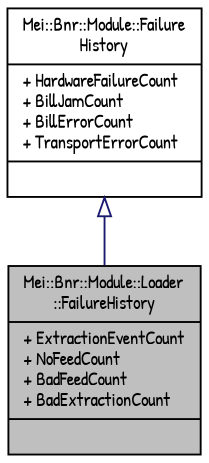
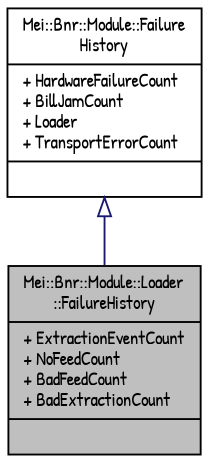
(78, 122) -> (50, 122)
